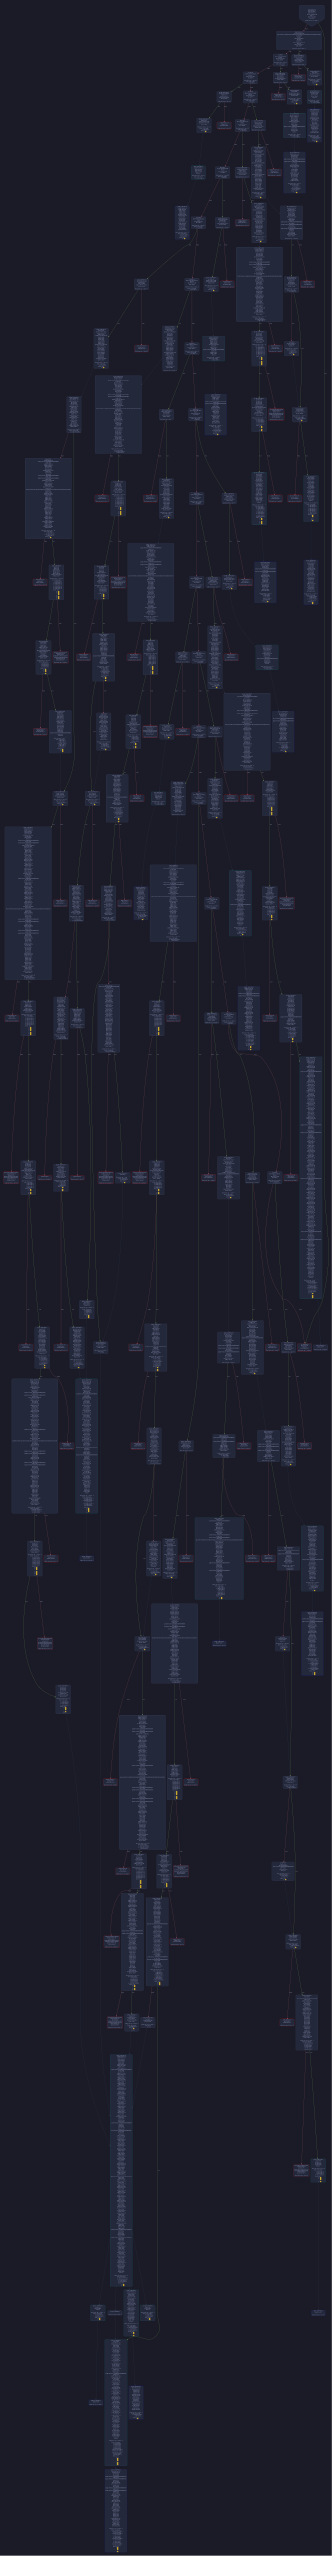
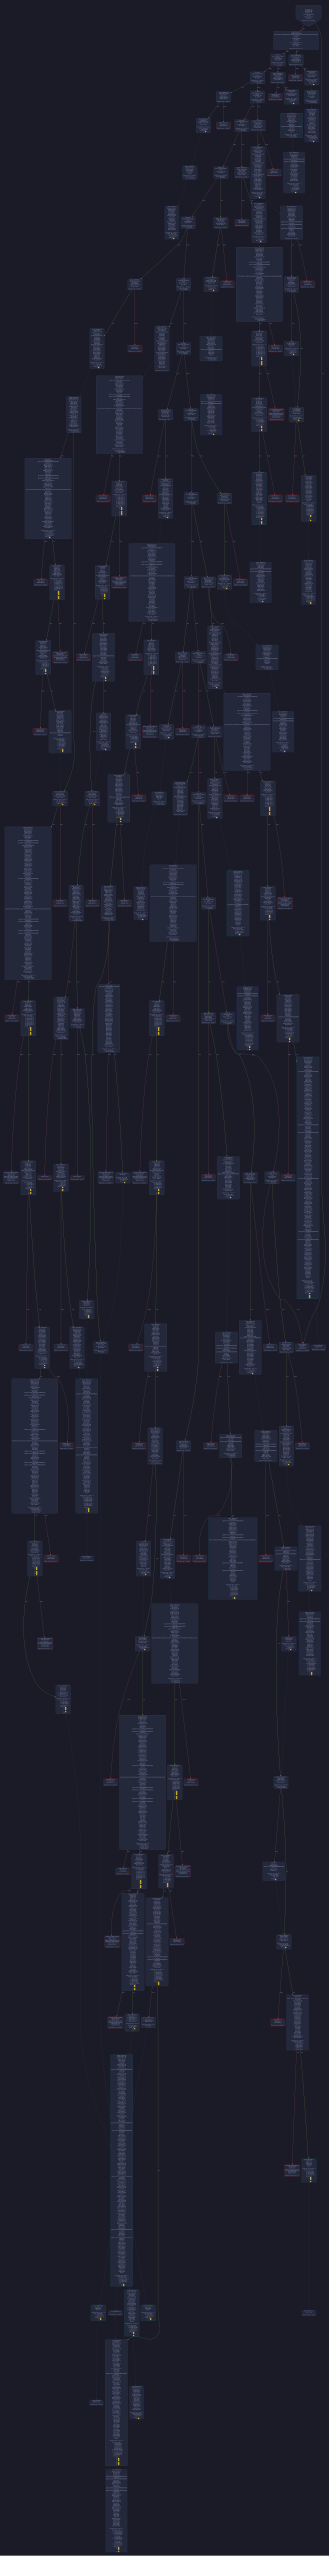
(219, 1644) -> none
